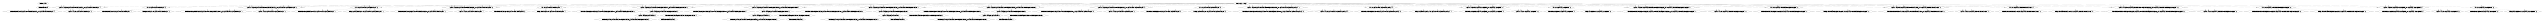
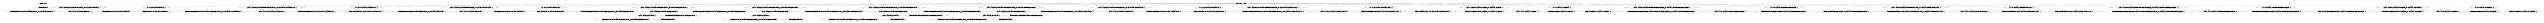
(795, 16) -> none
